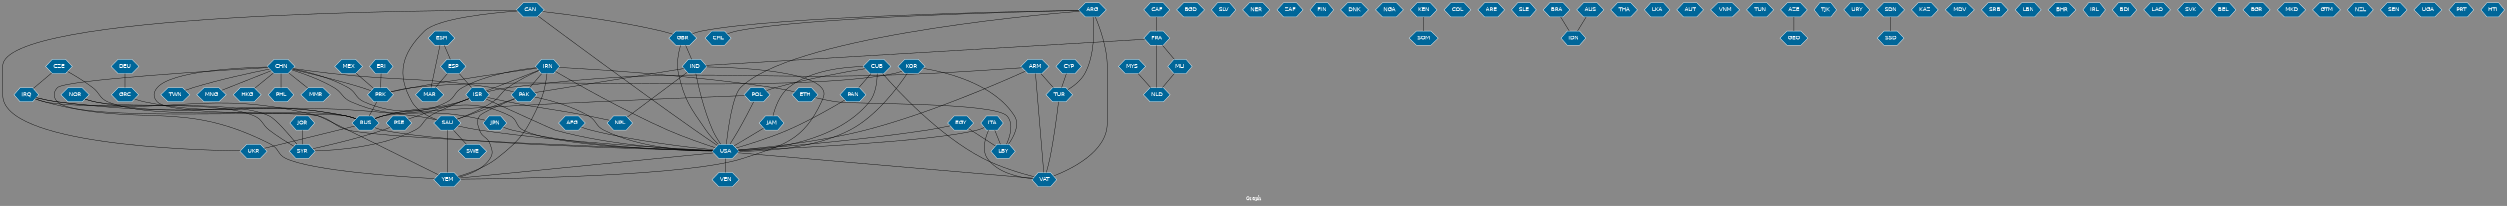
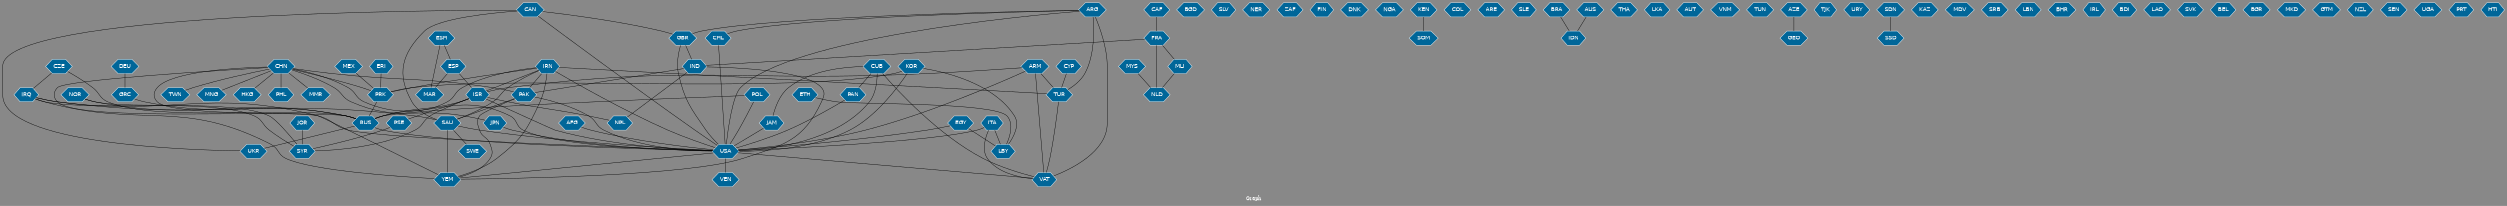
(838, 73) -> none
(701, 79) -> (791, 80)
(705, 110) -> (722, 92)
